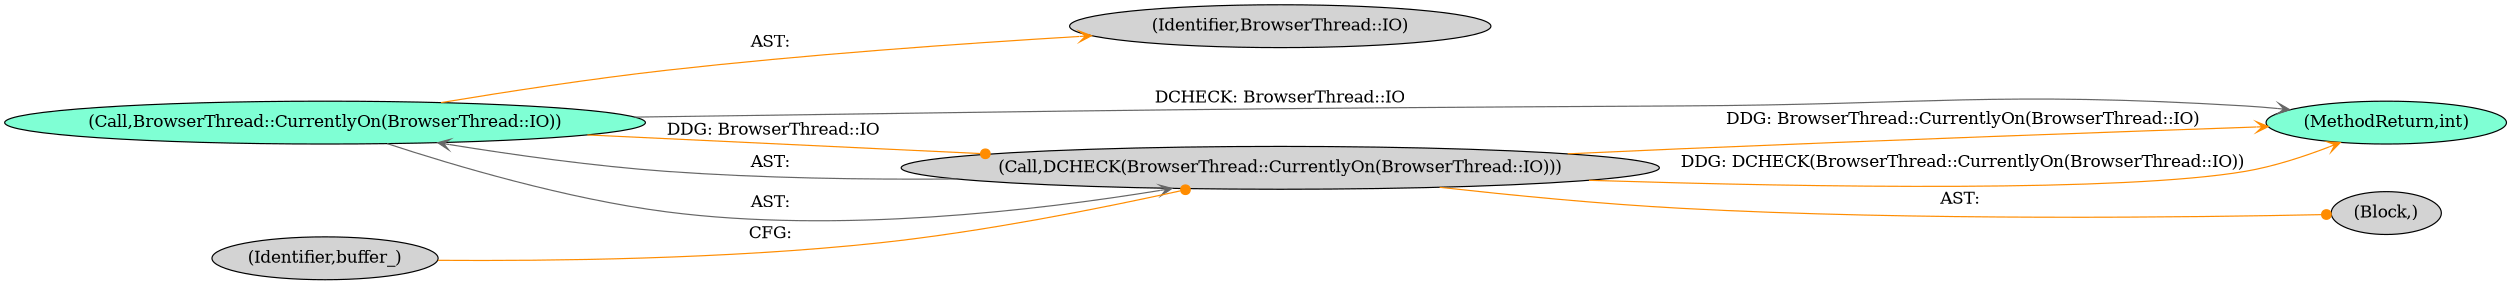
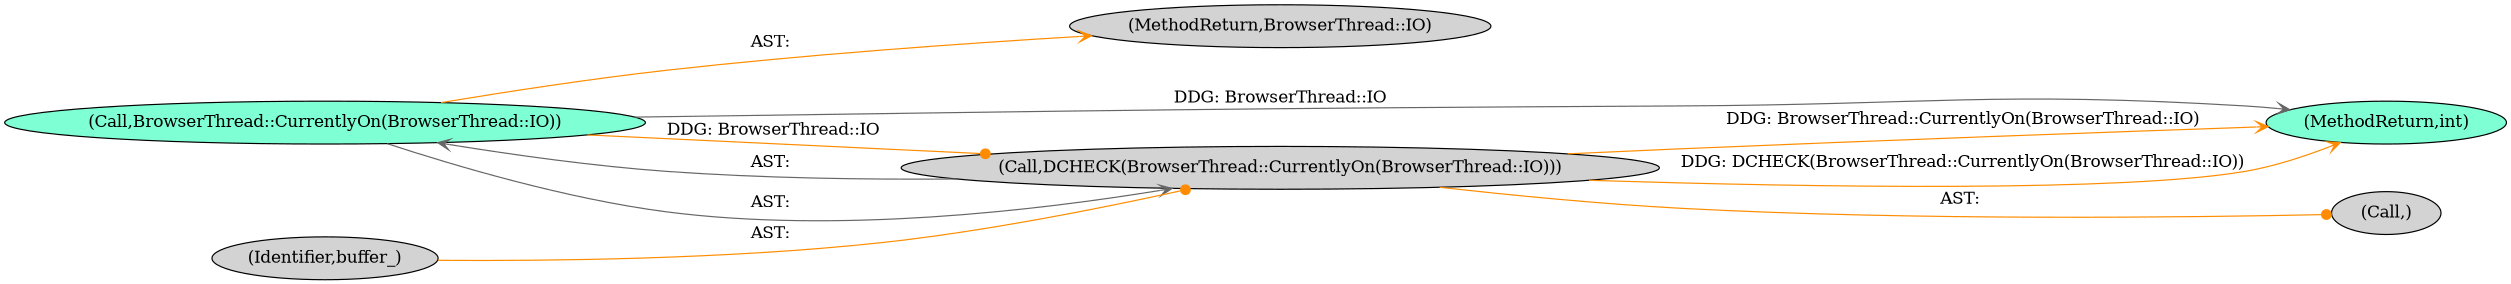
(1280, 26) -> (1280, 26)
(1280, 98) -> (1280, 98)
(2386, 213) -> (2386, 213)
(773, 234) -> (773, 234)
